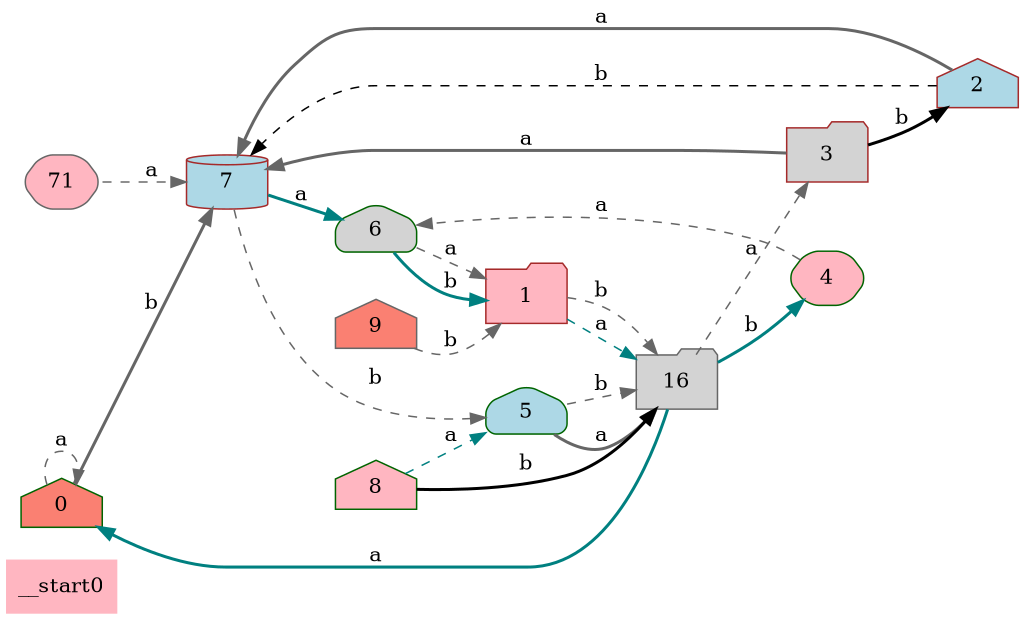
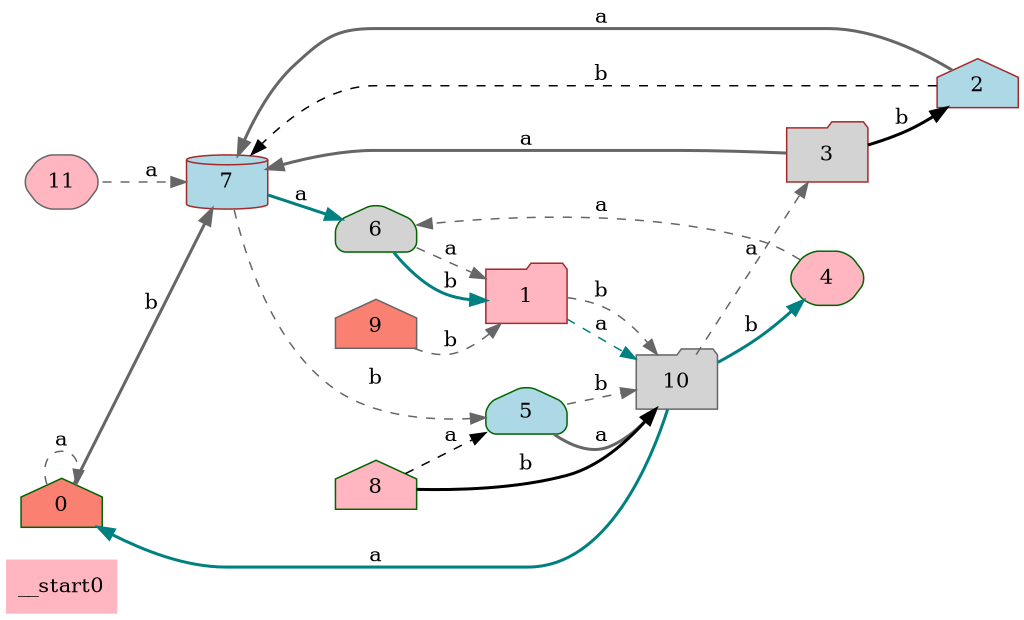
(62, 182) -> (62, 182)
(677, 382) -> (677, 382)
(439, 457) -> (439, 457)
